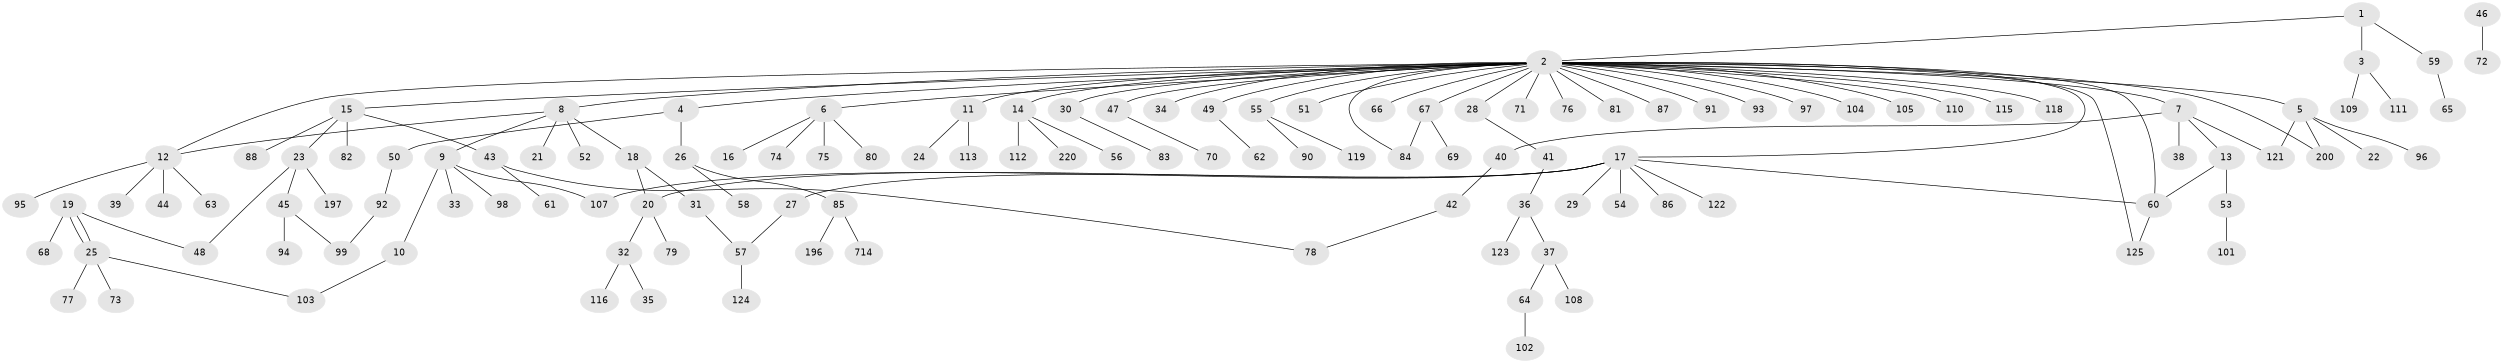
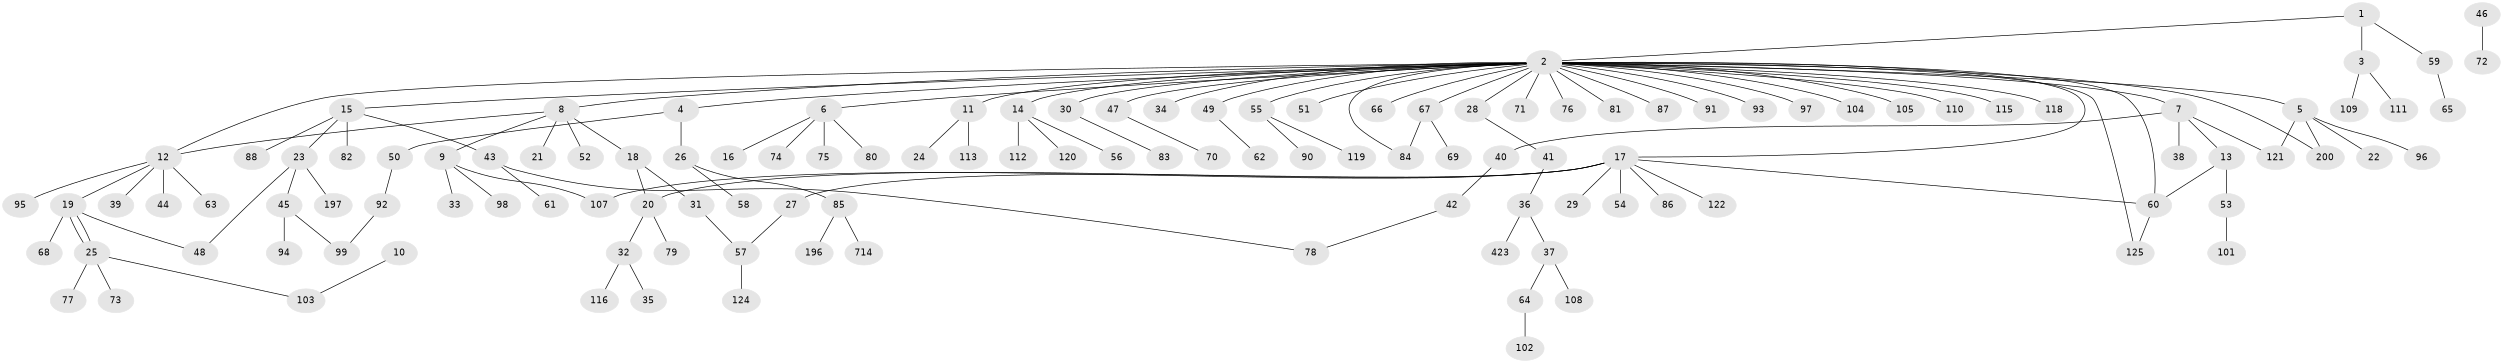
(1068, 158) -> (1068, 158)
none -> (116, 182)
(421, 205) -> none
(1501, 253) -> (1501, 253)
